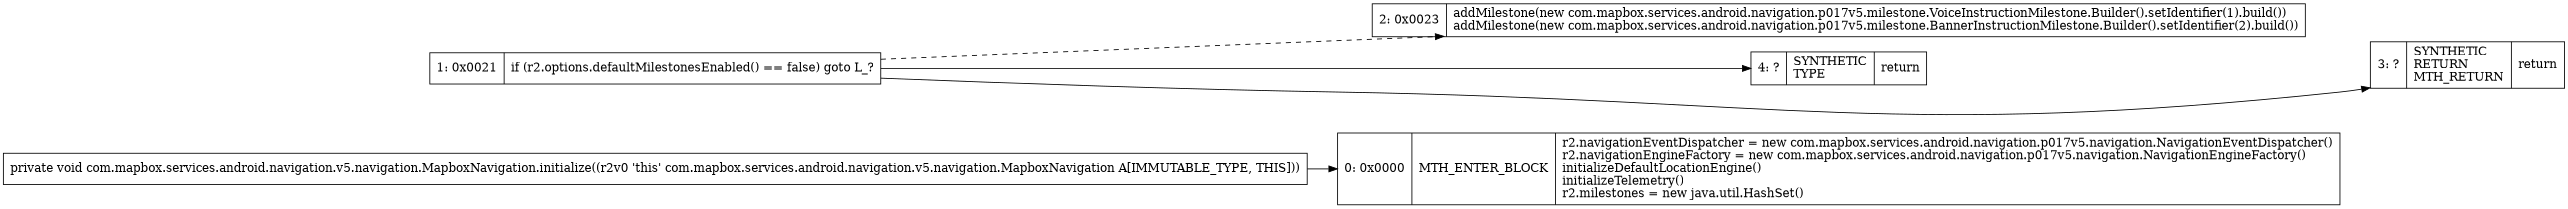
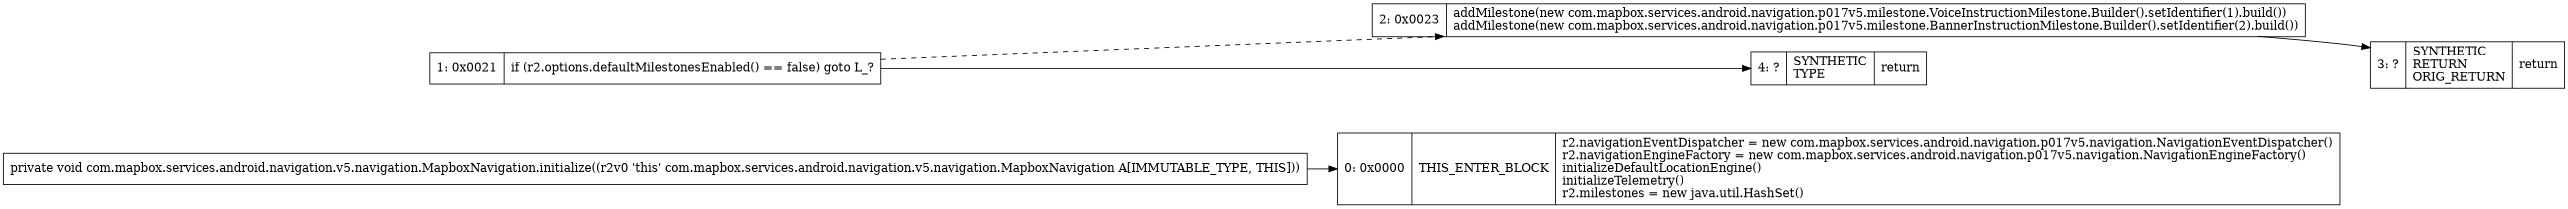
(2459, 77) -> (2459, 77)
(1622, 102) -> (2310, 41)
(1484, 168) -> (1484, 168)
